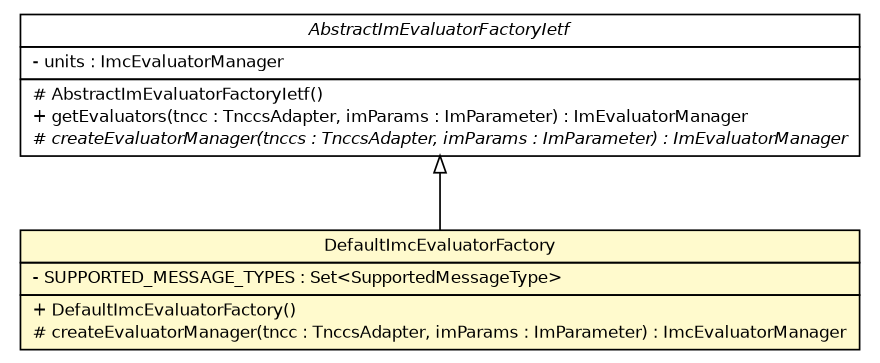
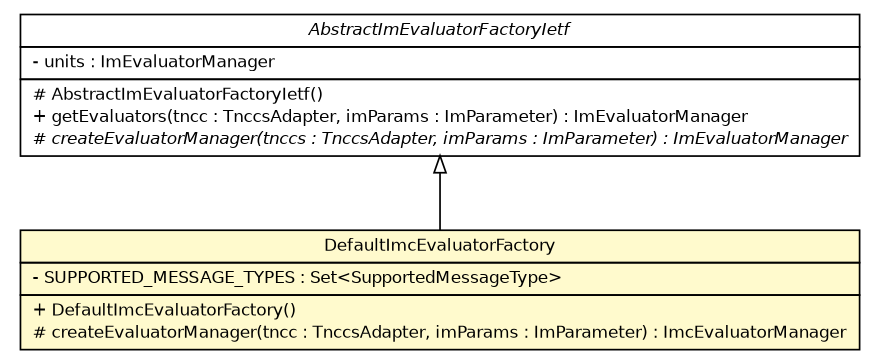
(159, 62) -> (154, 62)
